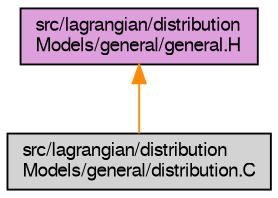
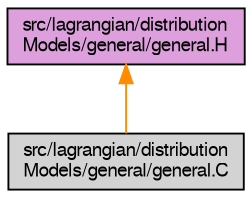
(139, 162) -> (126, 162)
